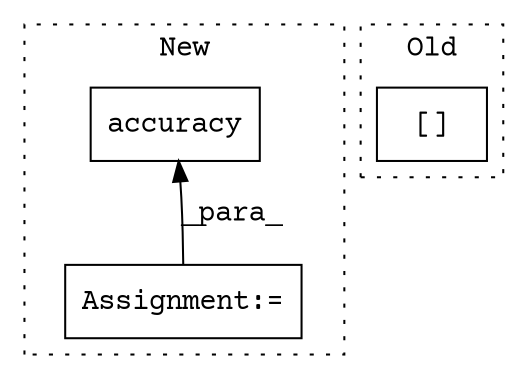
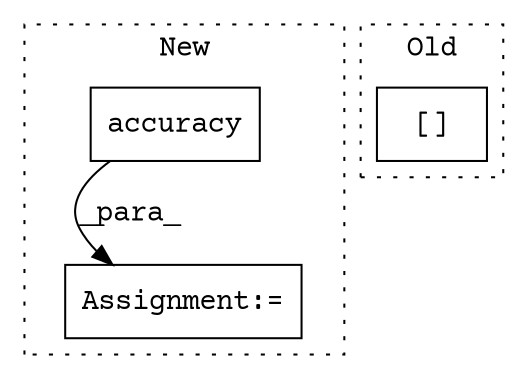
(182, 223) -> (76, 203)
